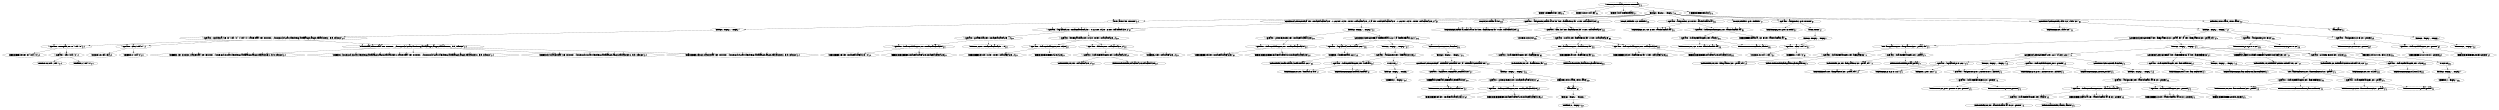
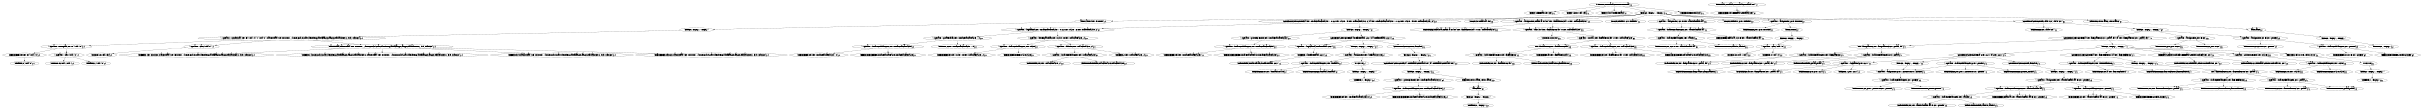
(1653, 30) -> none
(134, 50) -> (25, 59)
(1816, 59) -> (1725, 68)
(1450, 72) -> none
